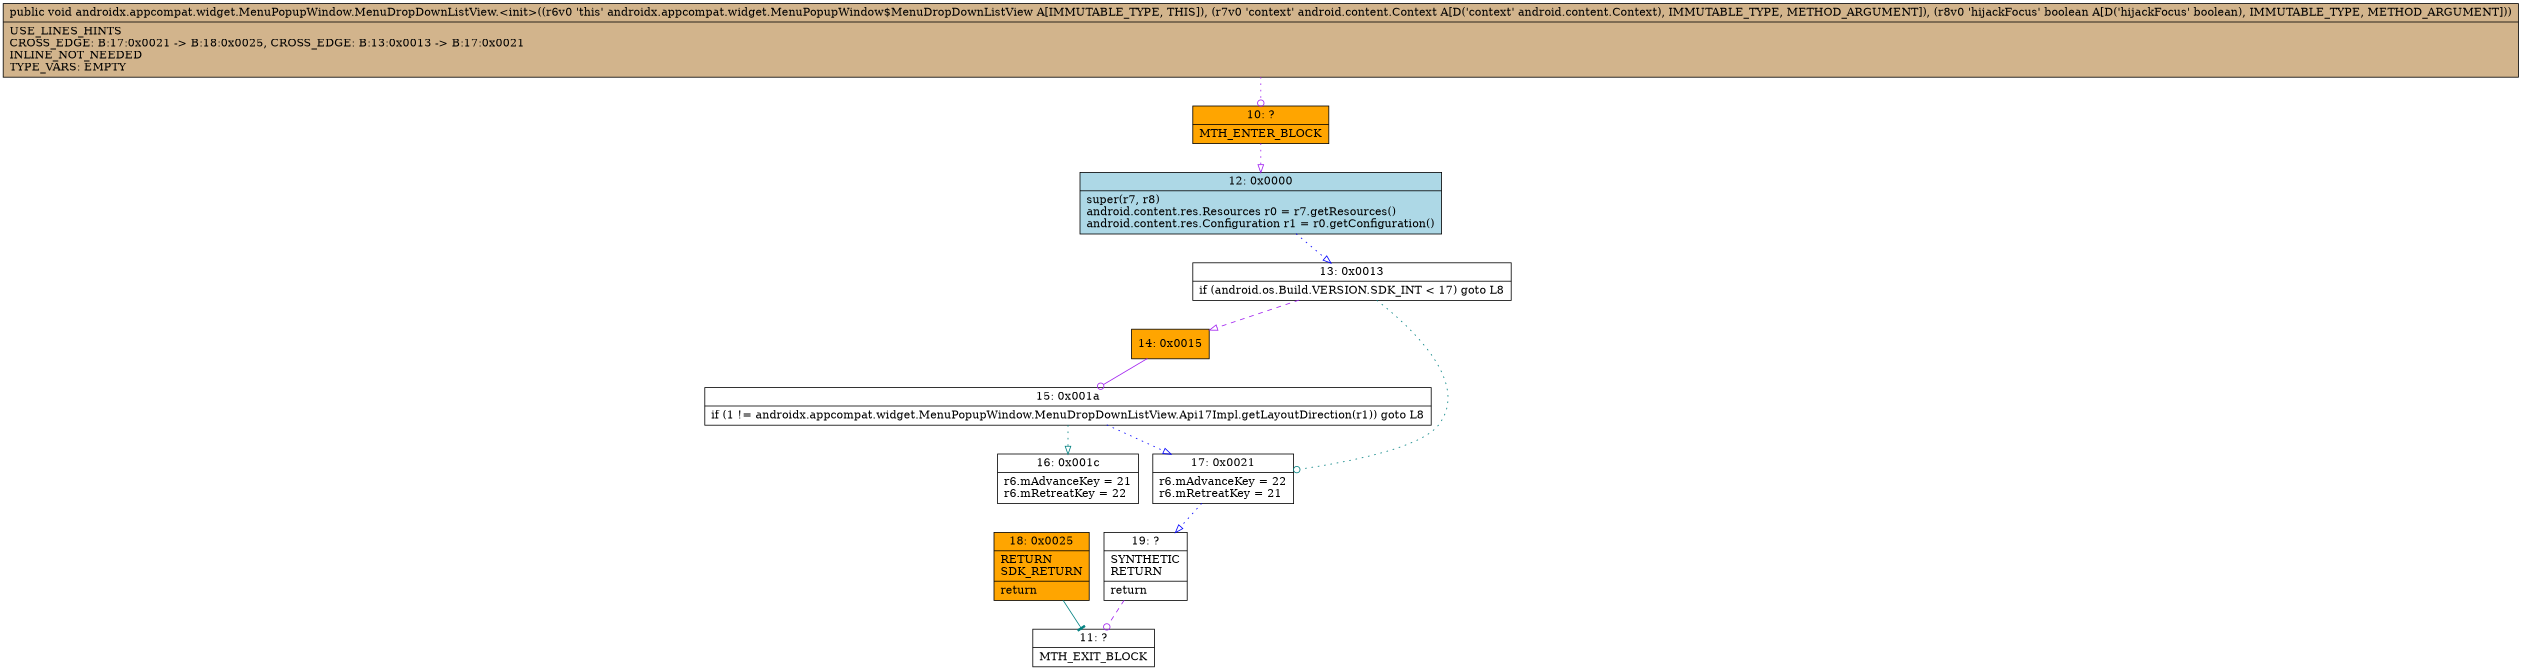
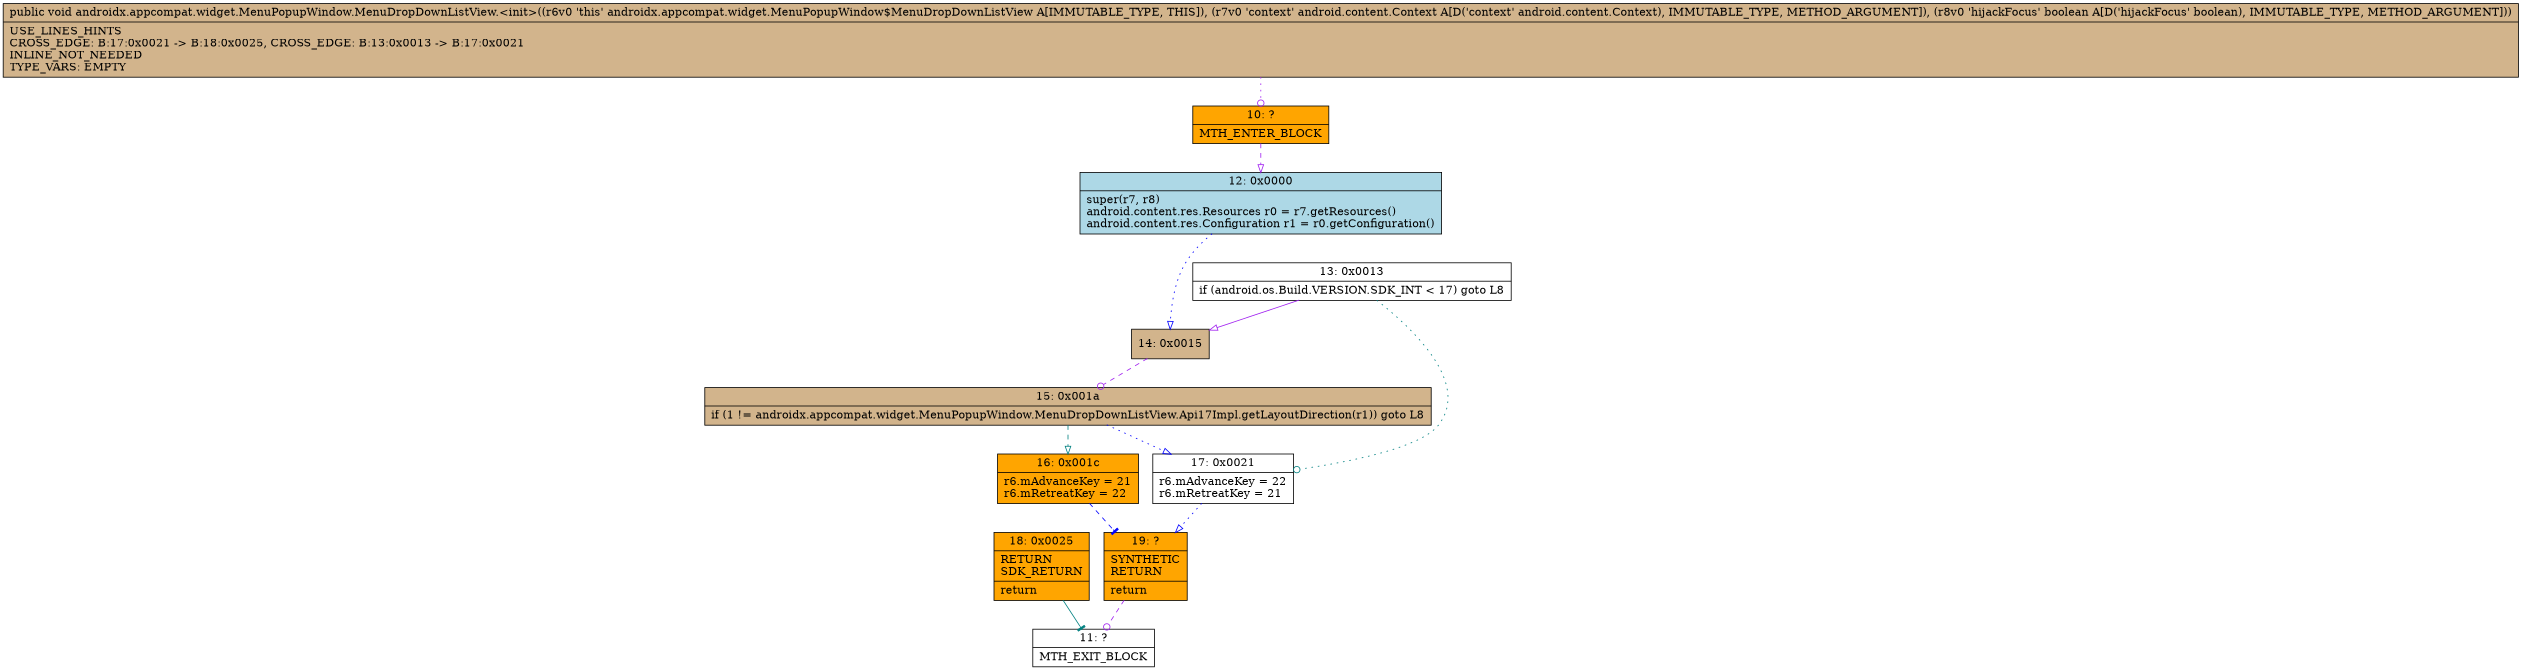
(1261, 154) -> (1261, 154)
(1310, 246) -> (1181, 272)
(1258, 314) -> (1258, 314)
(1170, 344) -> (1170, 344)
(1126, 371) -> (1126, 371)
(1068, 406) -> (1068, 406)
(1068, 436) -> (1068, 436)
(1068, 479) -> (1068, 479)
none -> (1101, 516)
(1146, 566) -> (1146, 566)
